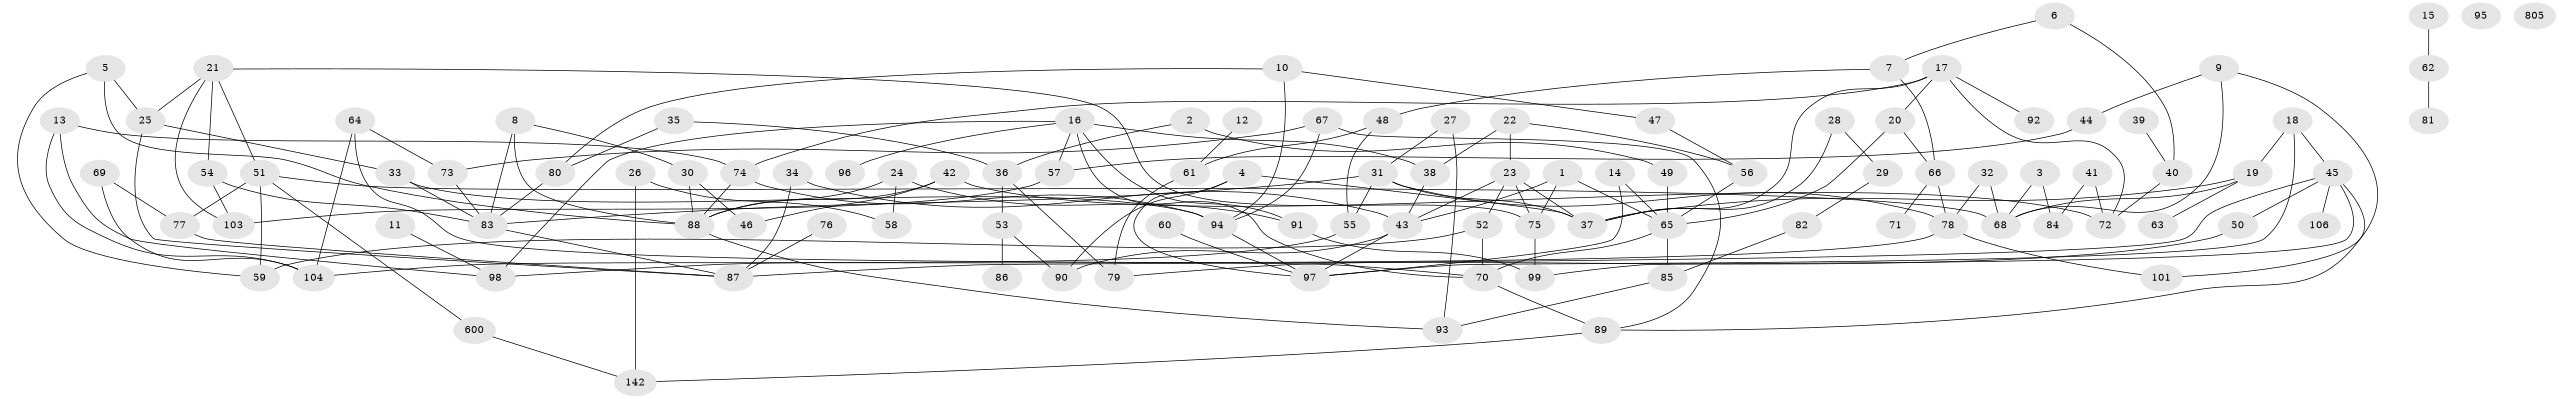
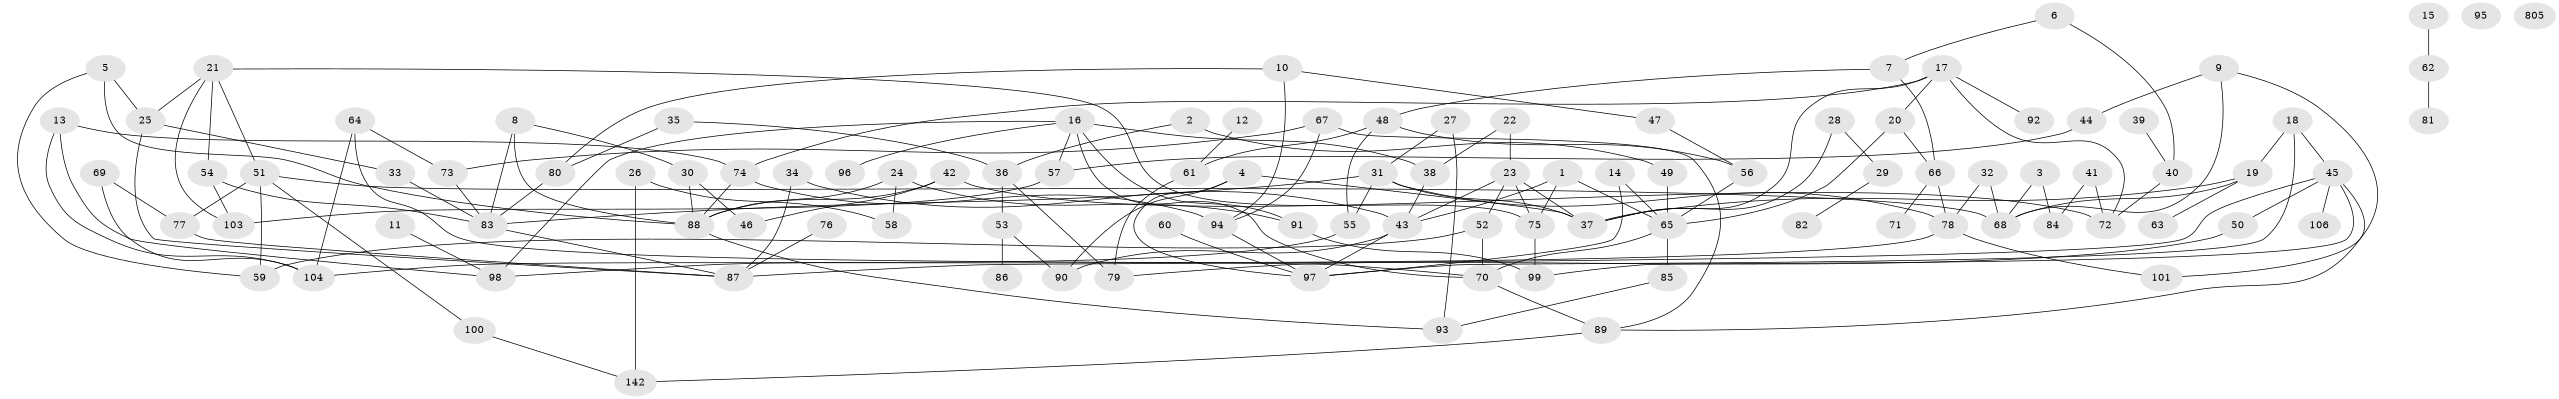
(1632, 140) -> (1566, 145)
(707, 201) -> none
(1742, 249) -> none
(475, 330) -> (475, 330)
